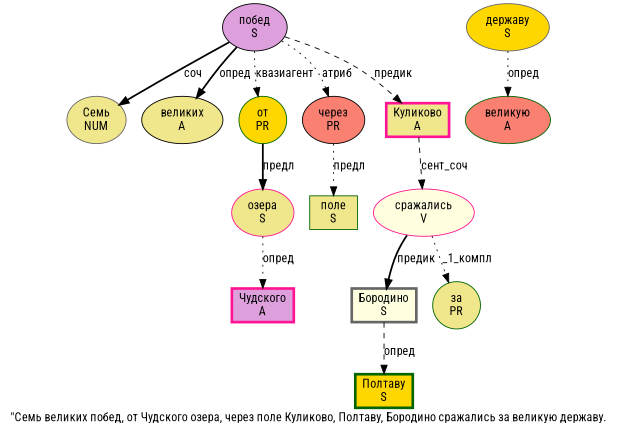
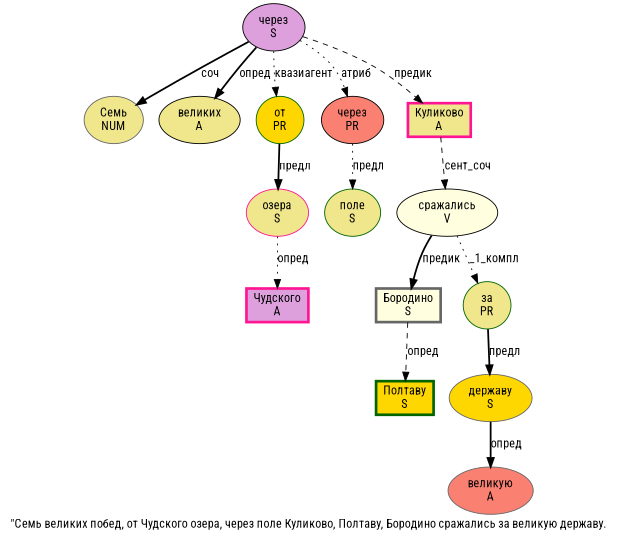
(255, 27) -> (274, 27)
(508, 69) -> (491, 440)
(508, 120) -> (491, 491)
(334, 213) -> (353, 213)
(424, 213) -> (447, 213)
none -> (489, 347)
